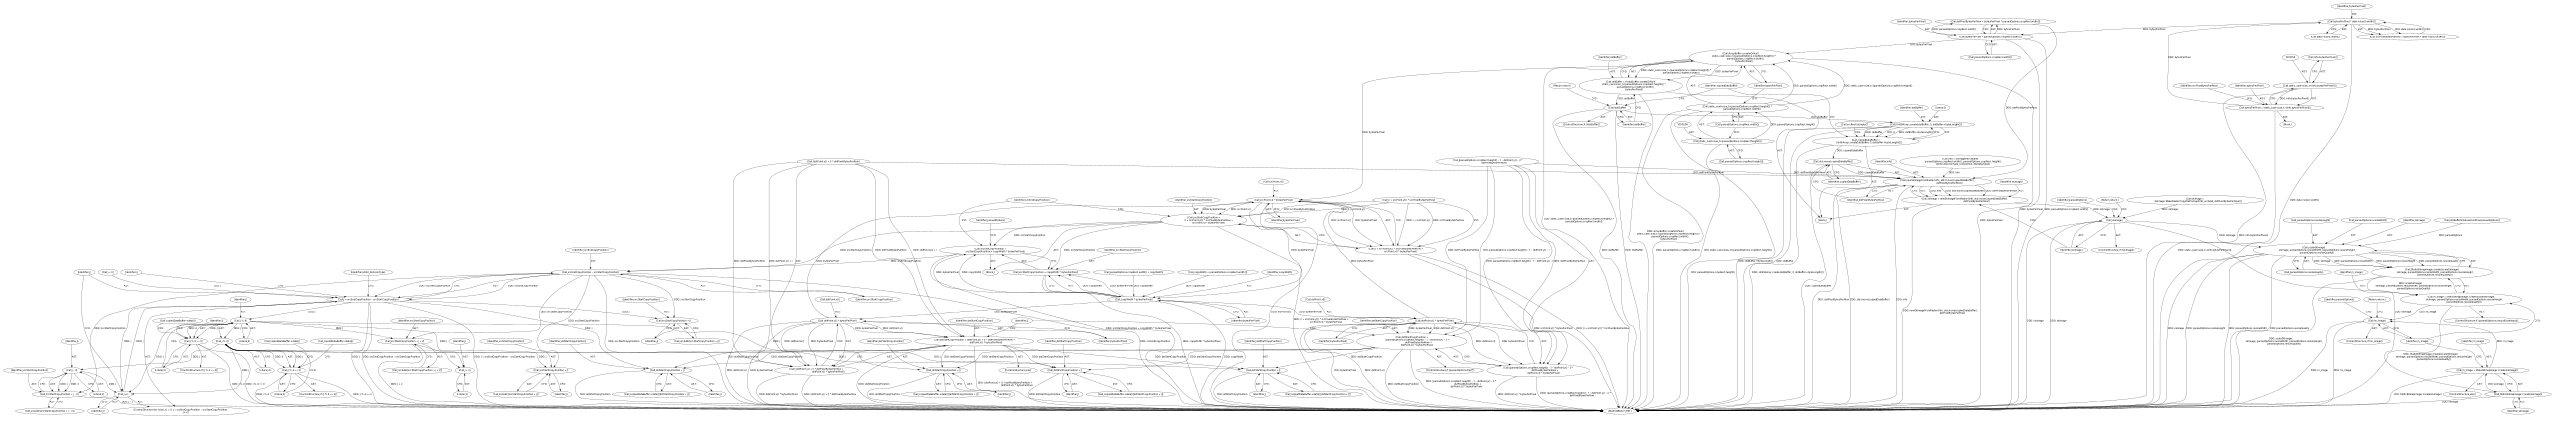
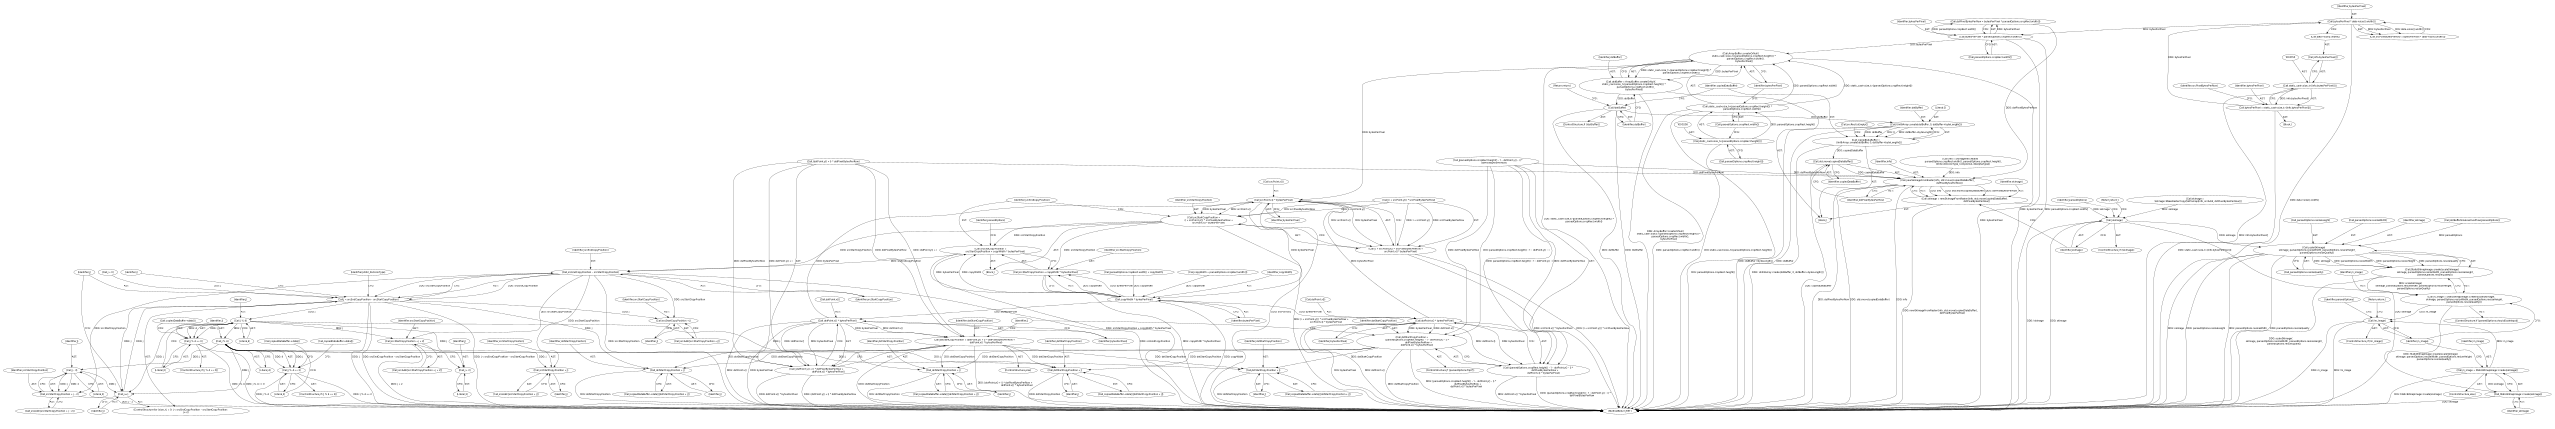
(2339, 30) -> (2324, 46)
